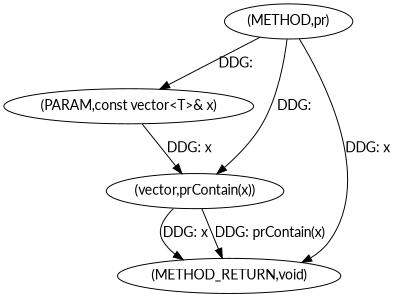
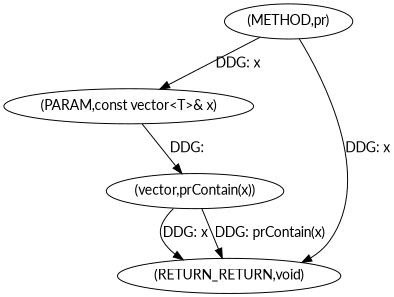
(238, 64) -> (238, 64)
(269, 110) -> none
(189, 149) -> (189, 149)
(229, 276) -> (229, 276)
